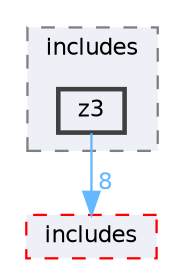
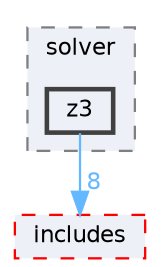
(93, 49) -> (81, 49)
